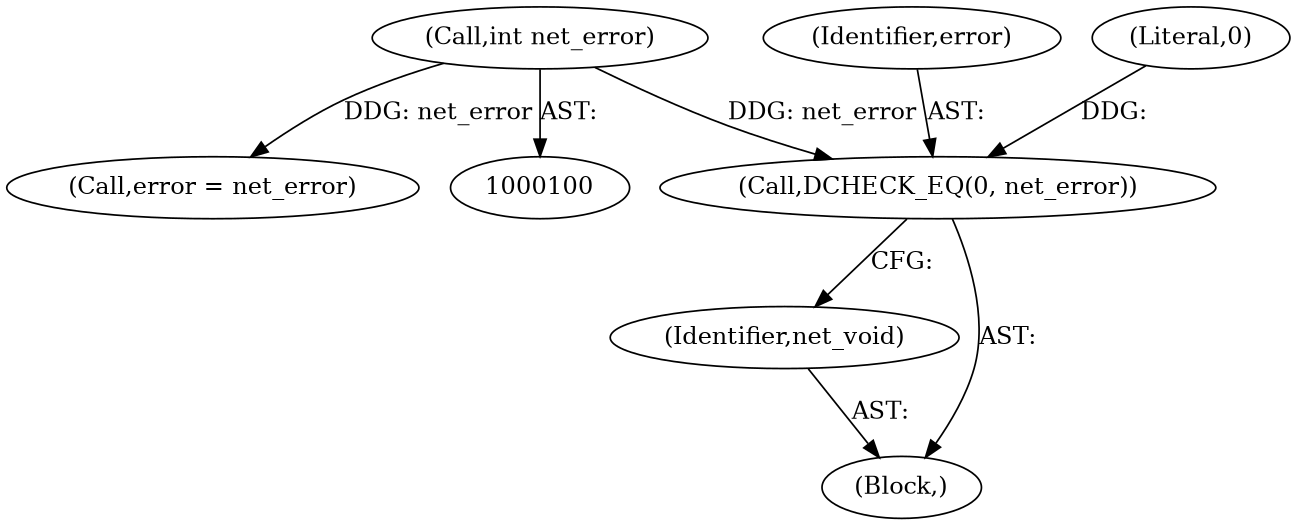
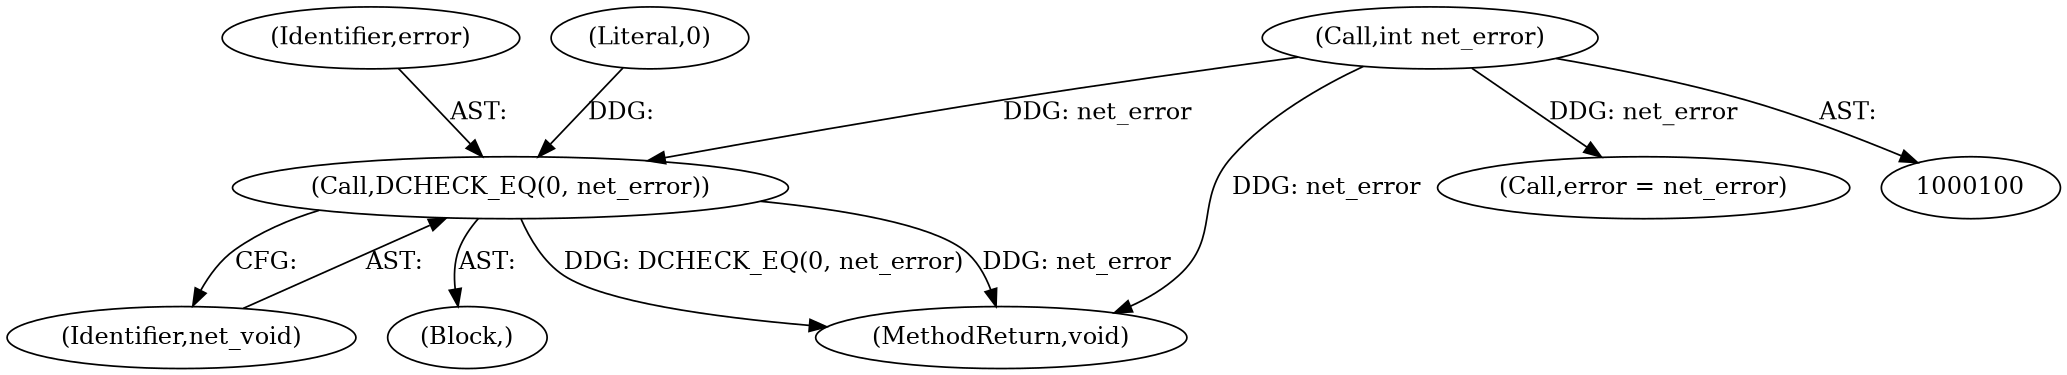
none -> (1001, 338)
(838, 406) -> (337, 267)
